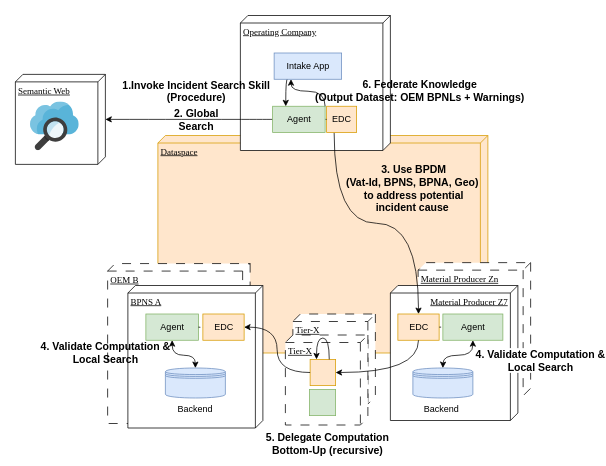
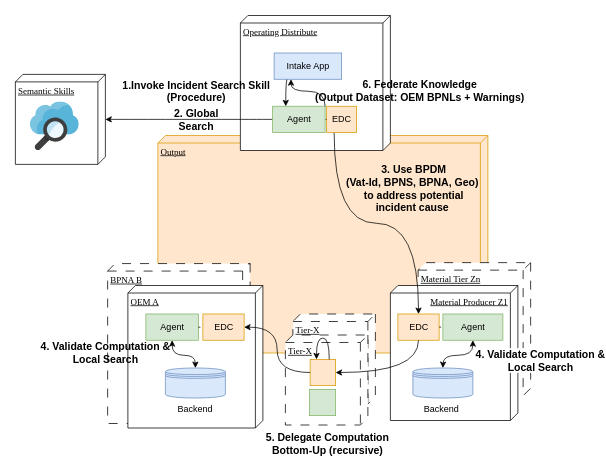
(284, 32) -> (289, 32)
(46, 91) -> (50, 91)
(184, 152) -> (176, 152)
(122, 280) -> (125, 280)
(467, 280) -> (456, 280)
(145, 302) -> (142, 302)
(462, 302) -> (462, 302)
